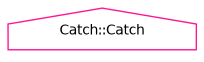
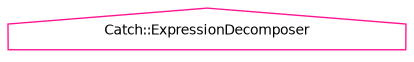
(102, 31) -> (207, 31)
